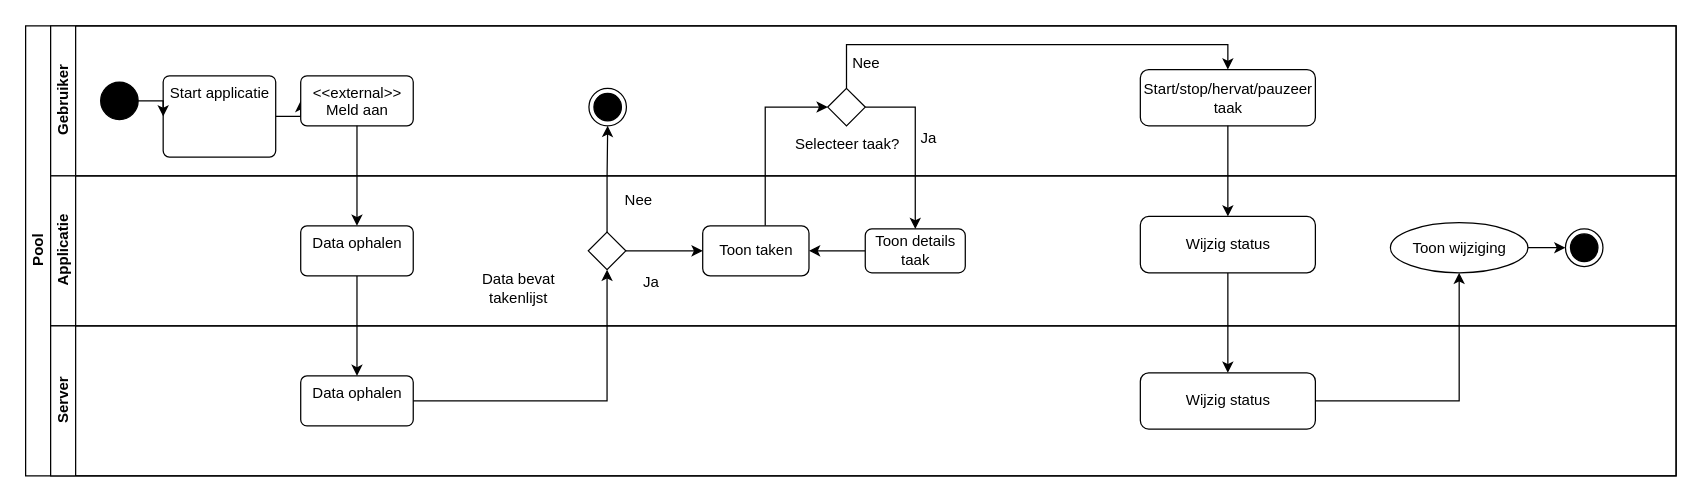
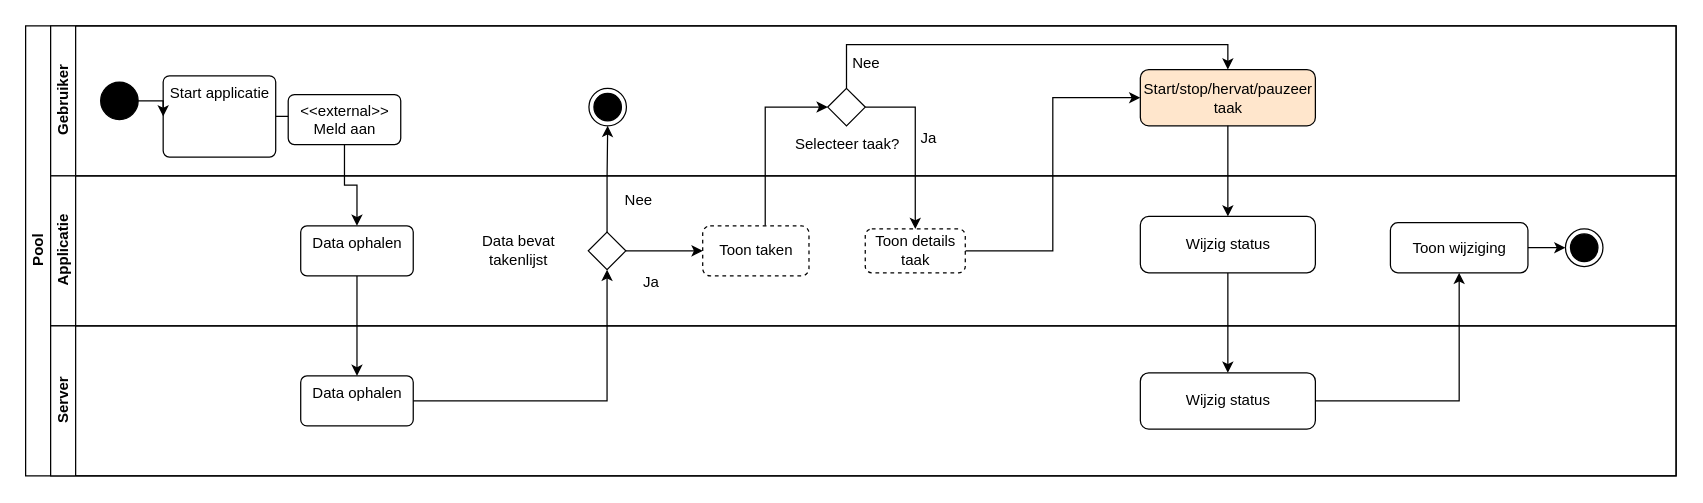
(1228, 98) -> (1228, 98)
(357, 101) -> (344, 119)
(1459, 248) -> (1459, 248)
(756, 251) -> (756, 251)
(841, 251) -> (1053, 179)
(915, 251) -> (915, 251)
(518, 288) -> (518, 251)
